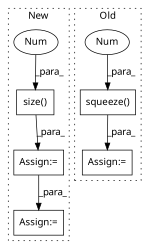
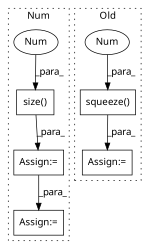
(39, 16) -> (39, 16)
